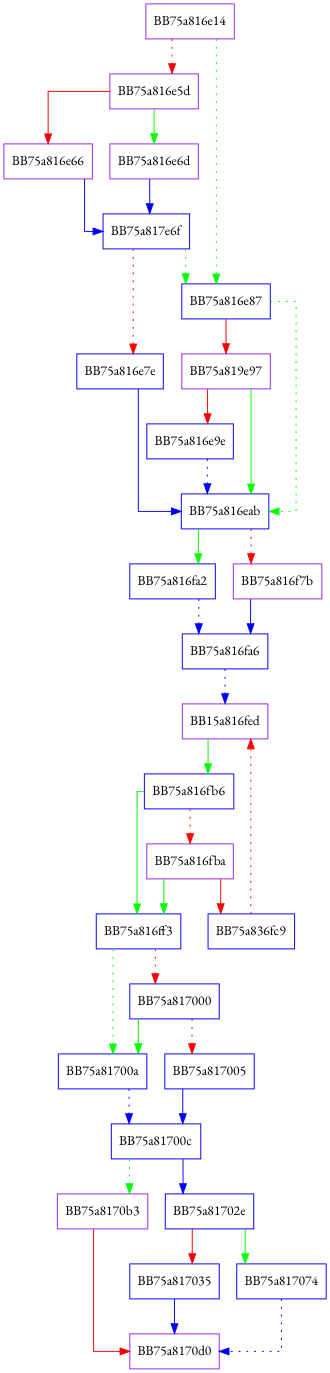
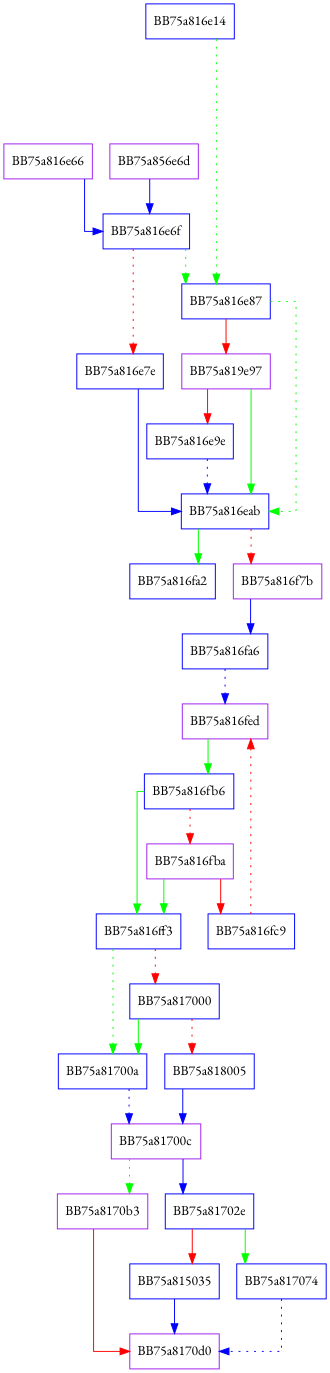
(190, 21) -> (190, 21)
(154, 91) -> none
(154, 161) -> (154, 161)
(146, 231) -> (146, 231)
(199, 611) -> none
(225, 721) -> (225, 721)
(251, 931) -> (251, 931)
(210, 1071) -> (210, 1071)
(156, 1141) -> (156, 1141)
(175, 1281) -> (175, 1281)
